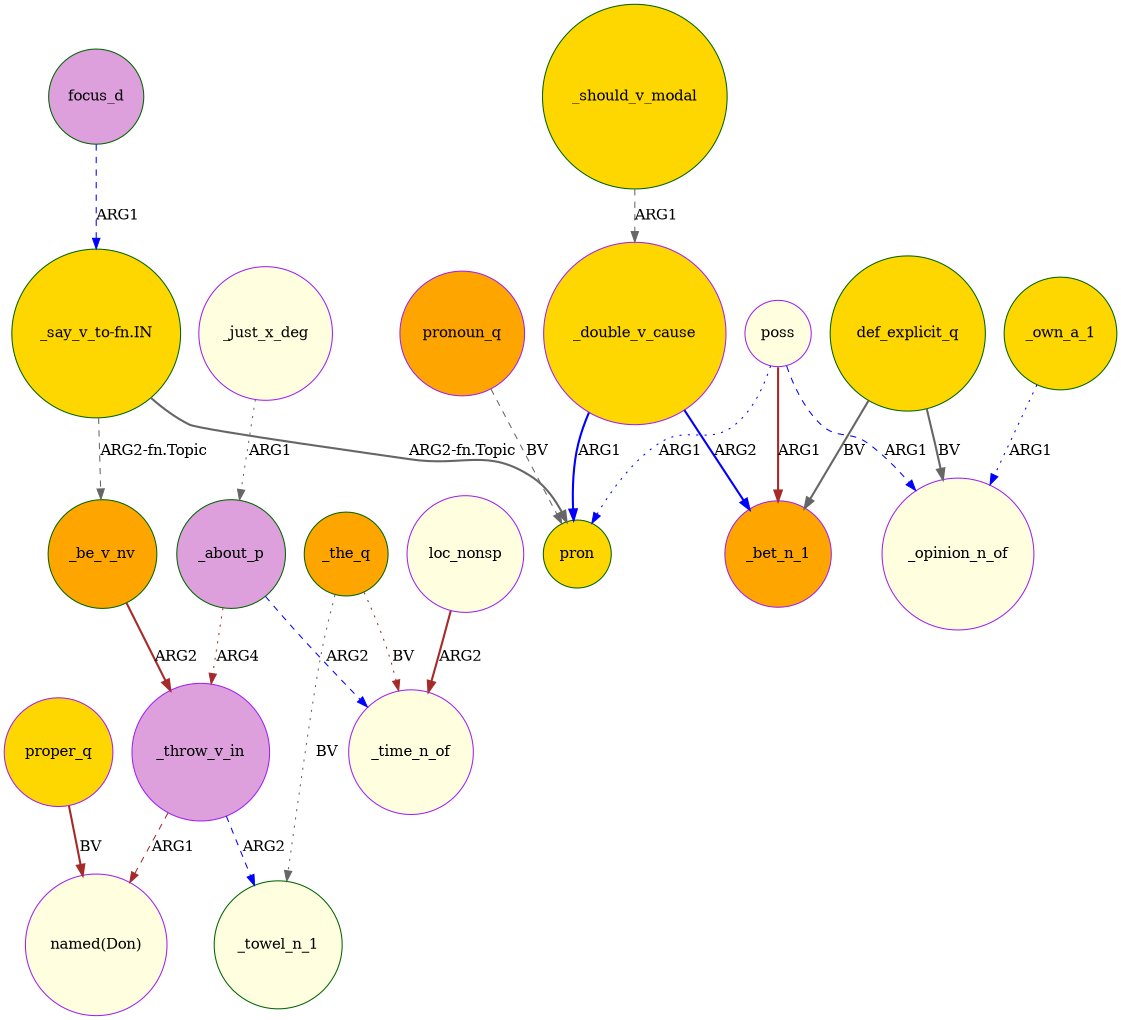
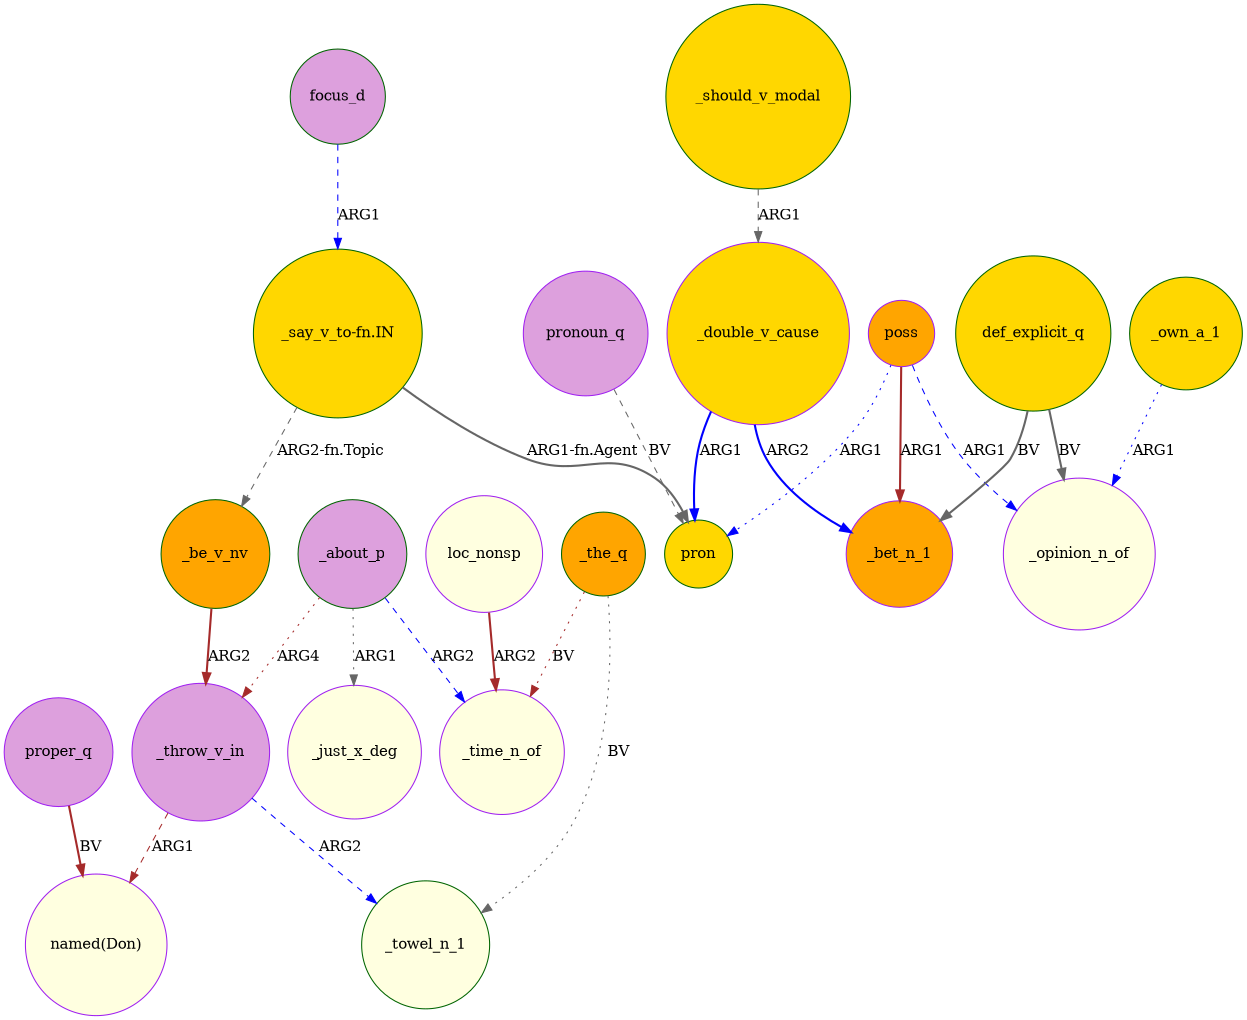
(462, 333) -> (586, 333)
(778, 333) -> (902, 333)
(248, 444) -> (353, 642)
(462, 451) -> (583, 451)
(59, 752) -> (59, 752)
